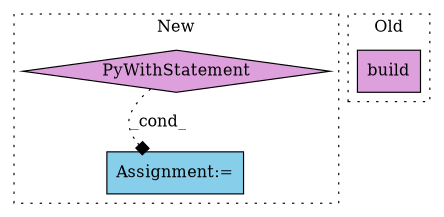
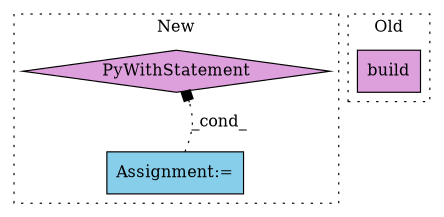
(131, 114) -> (192, 128)
